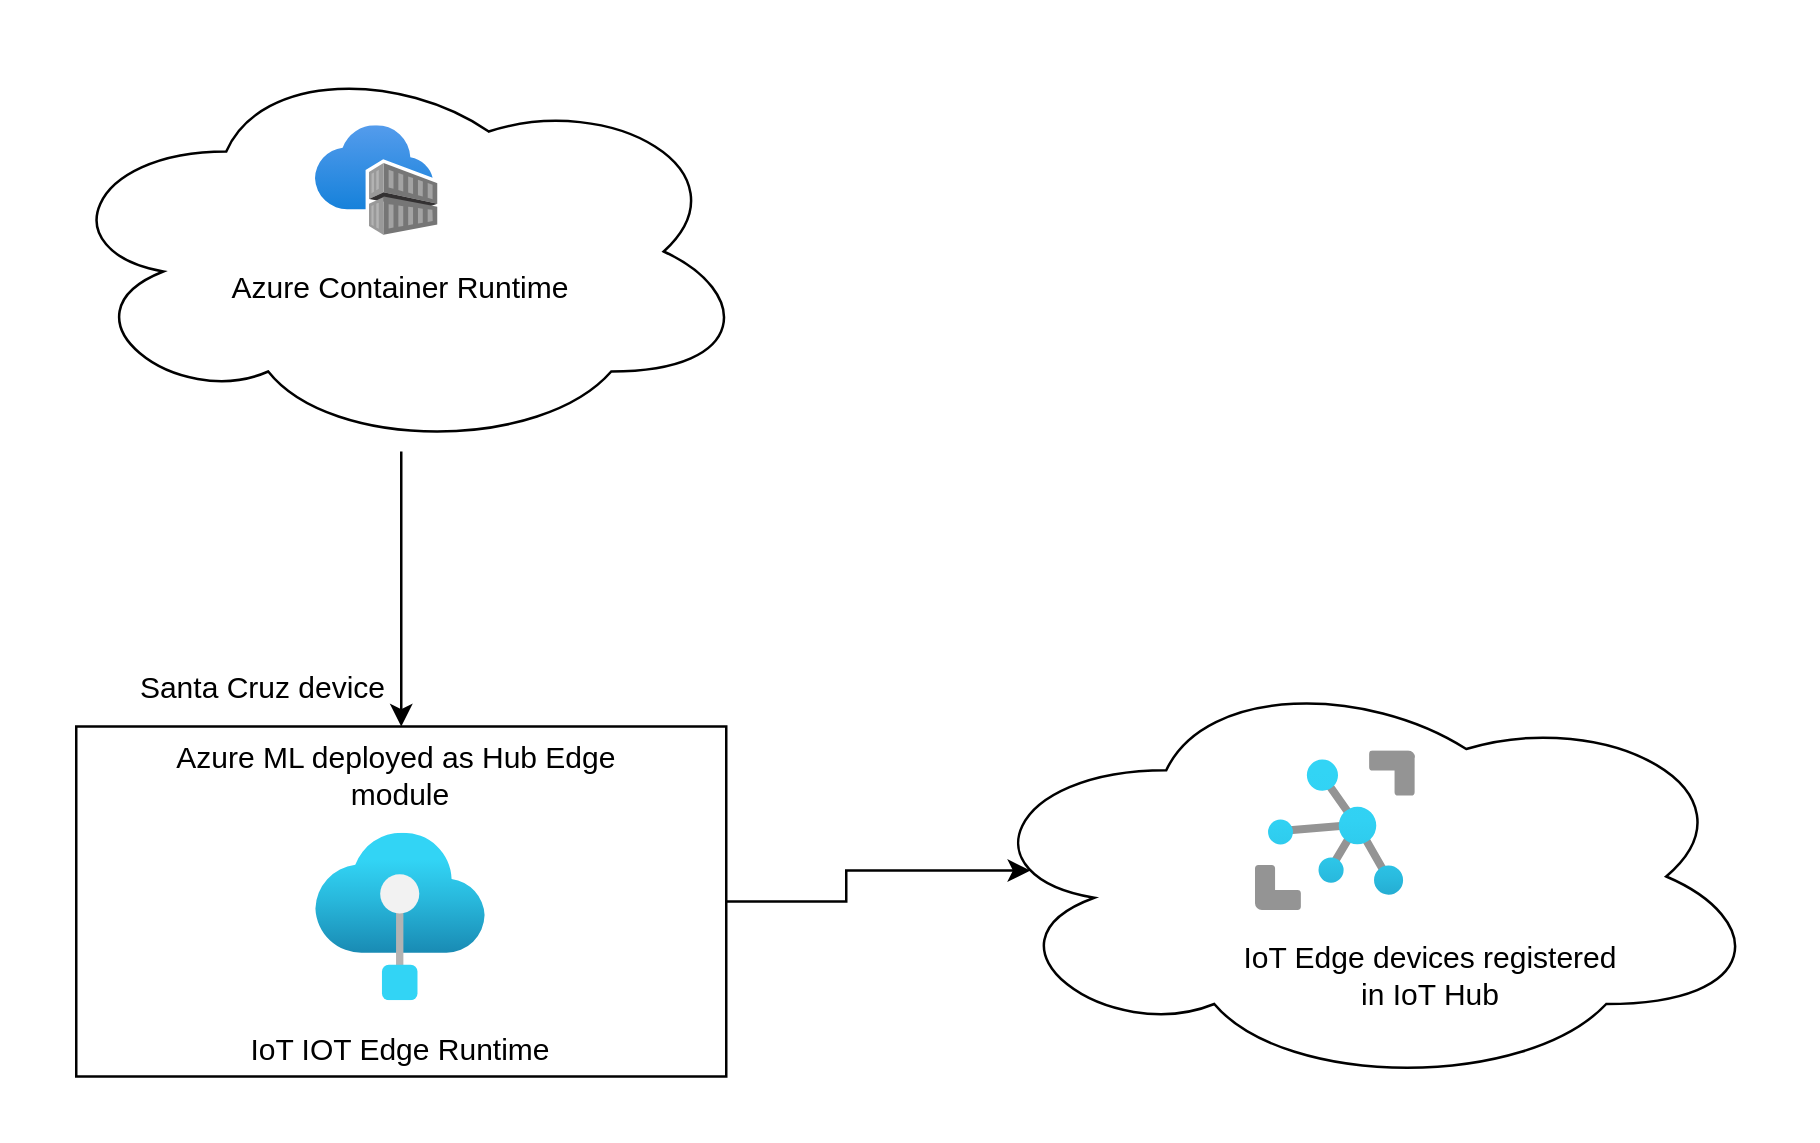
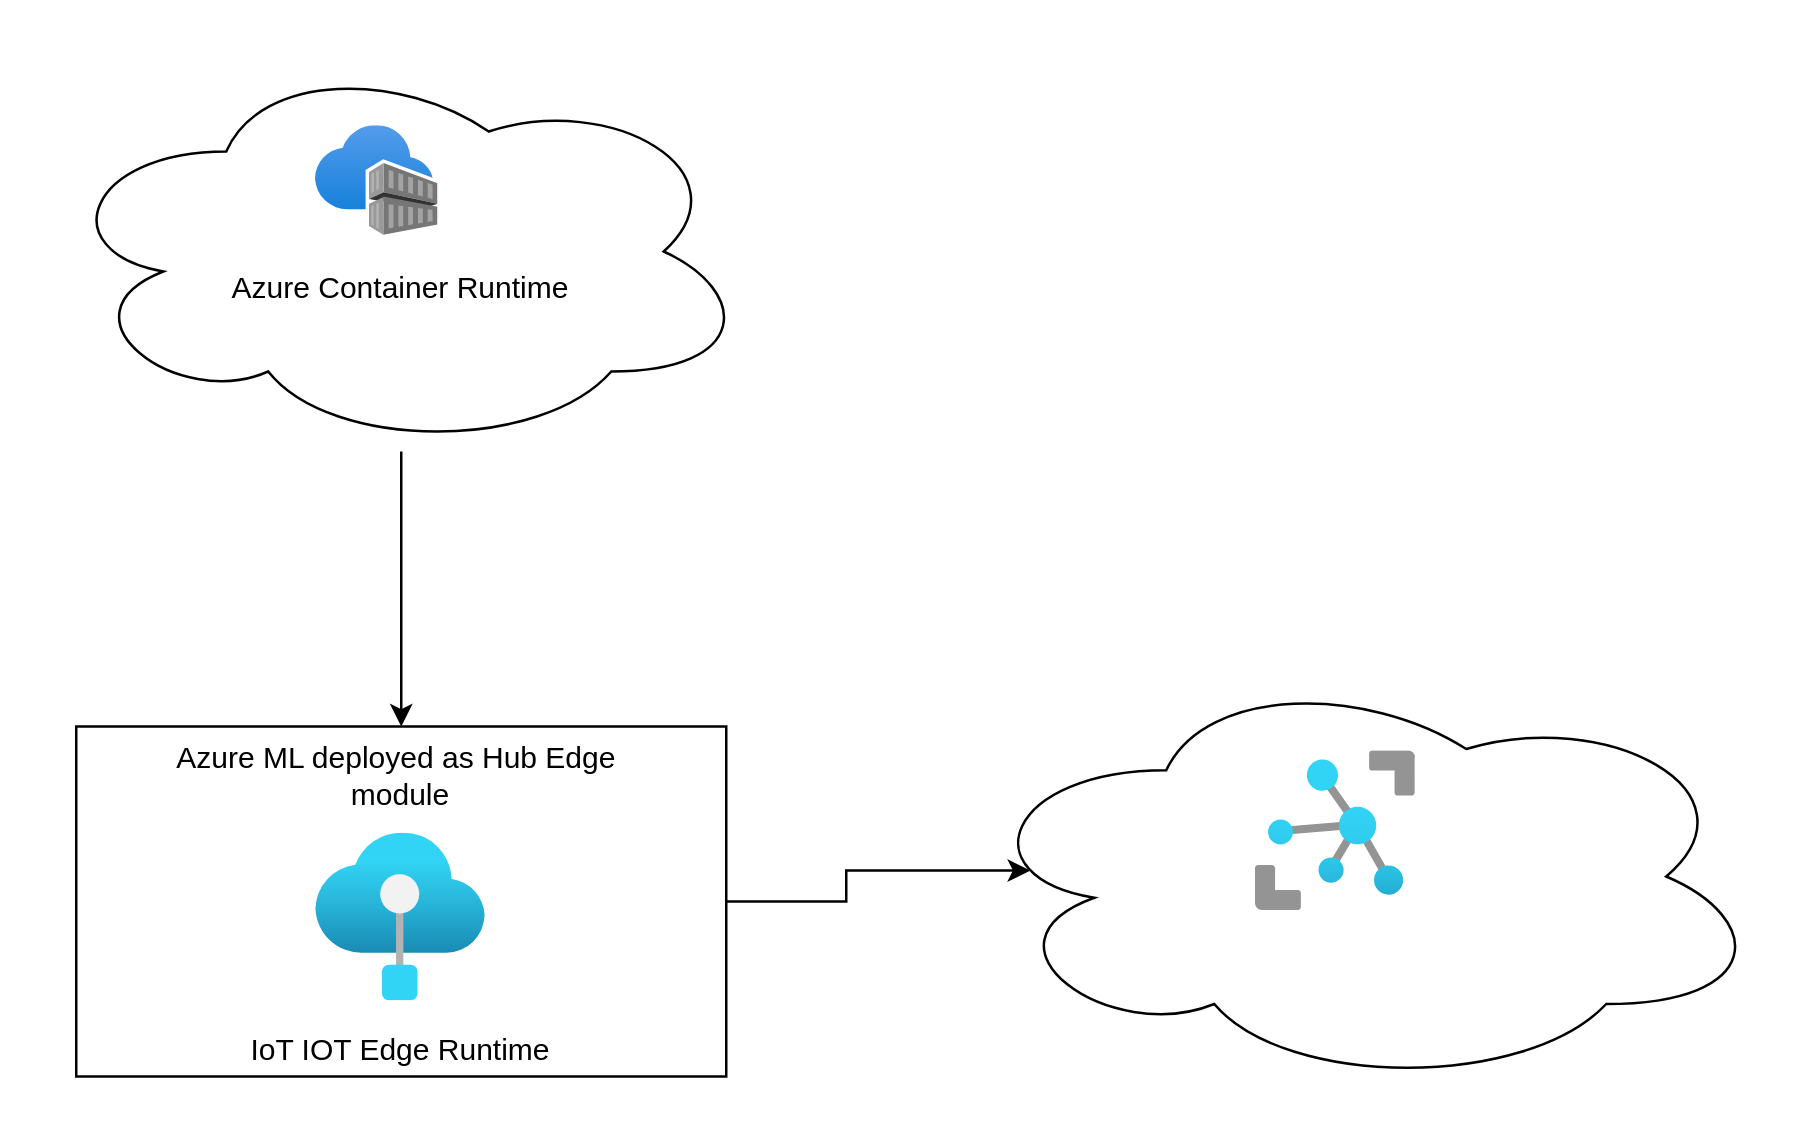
(264, 689) -> none
(1431, 976) -> none
